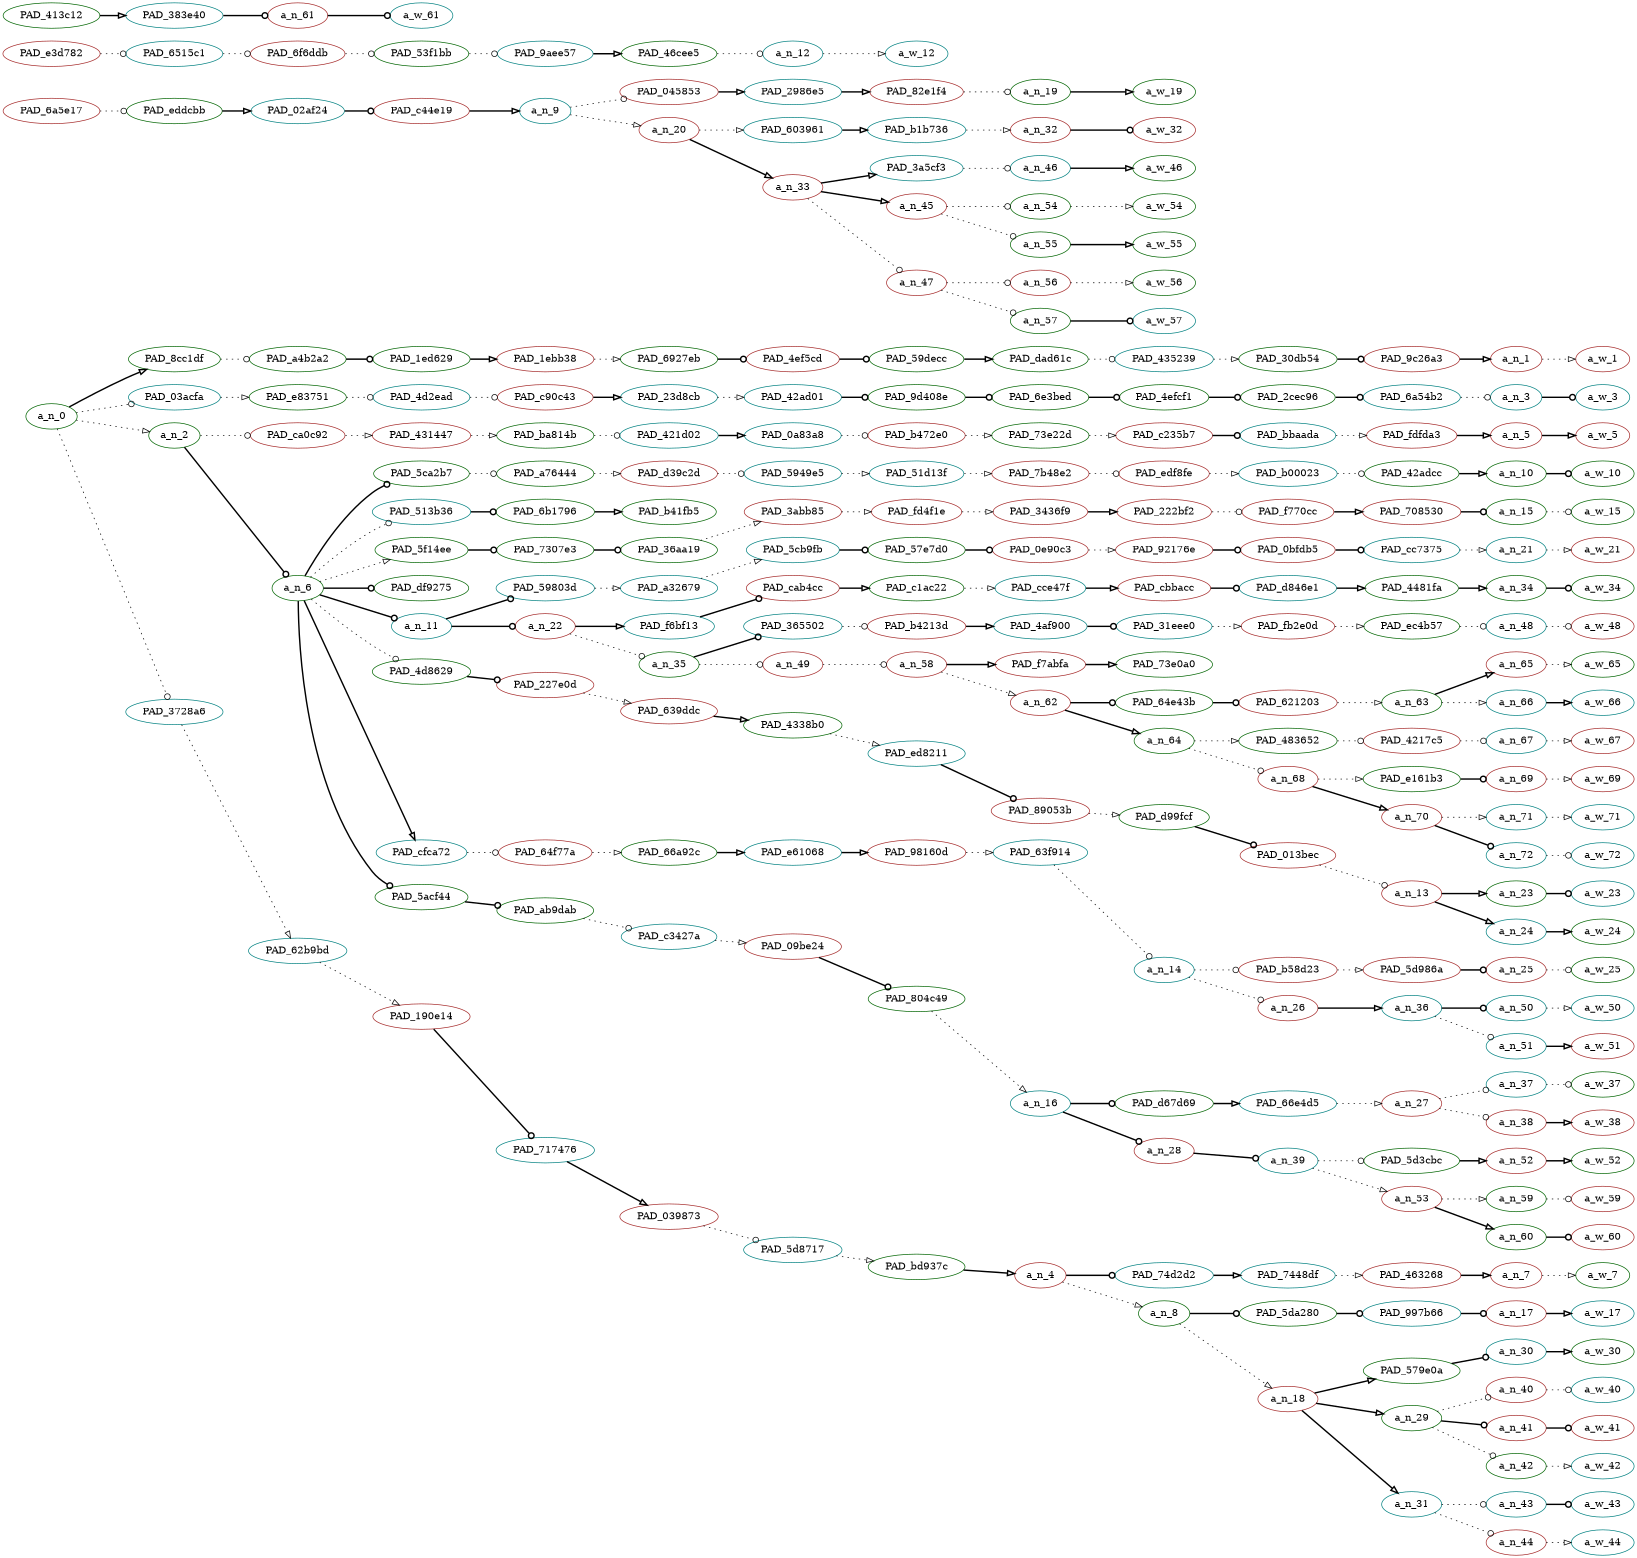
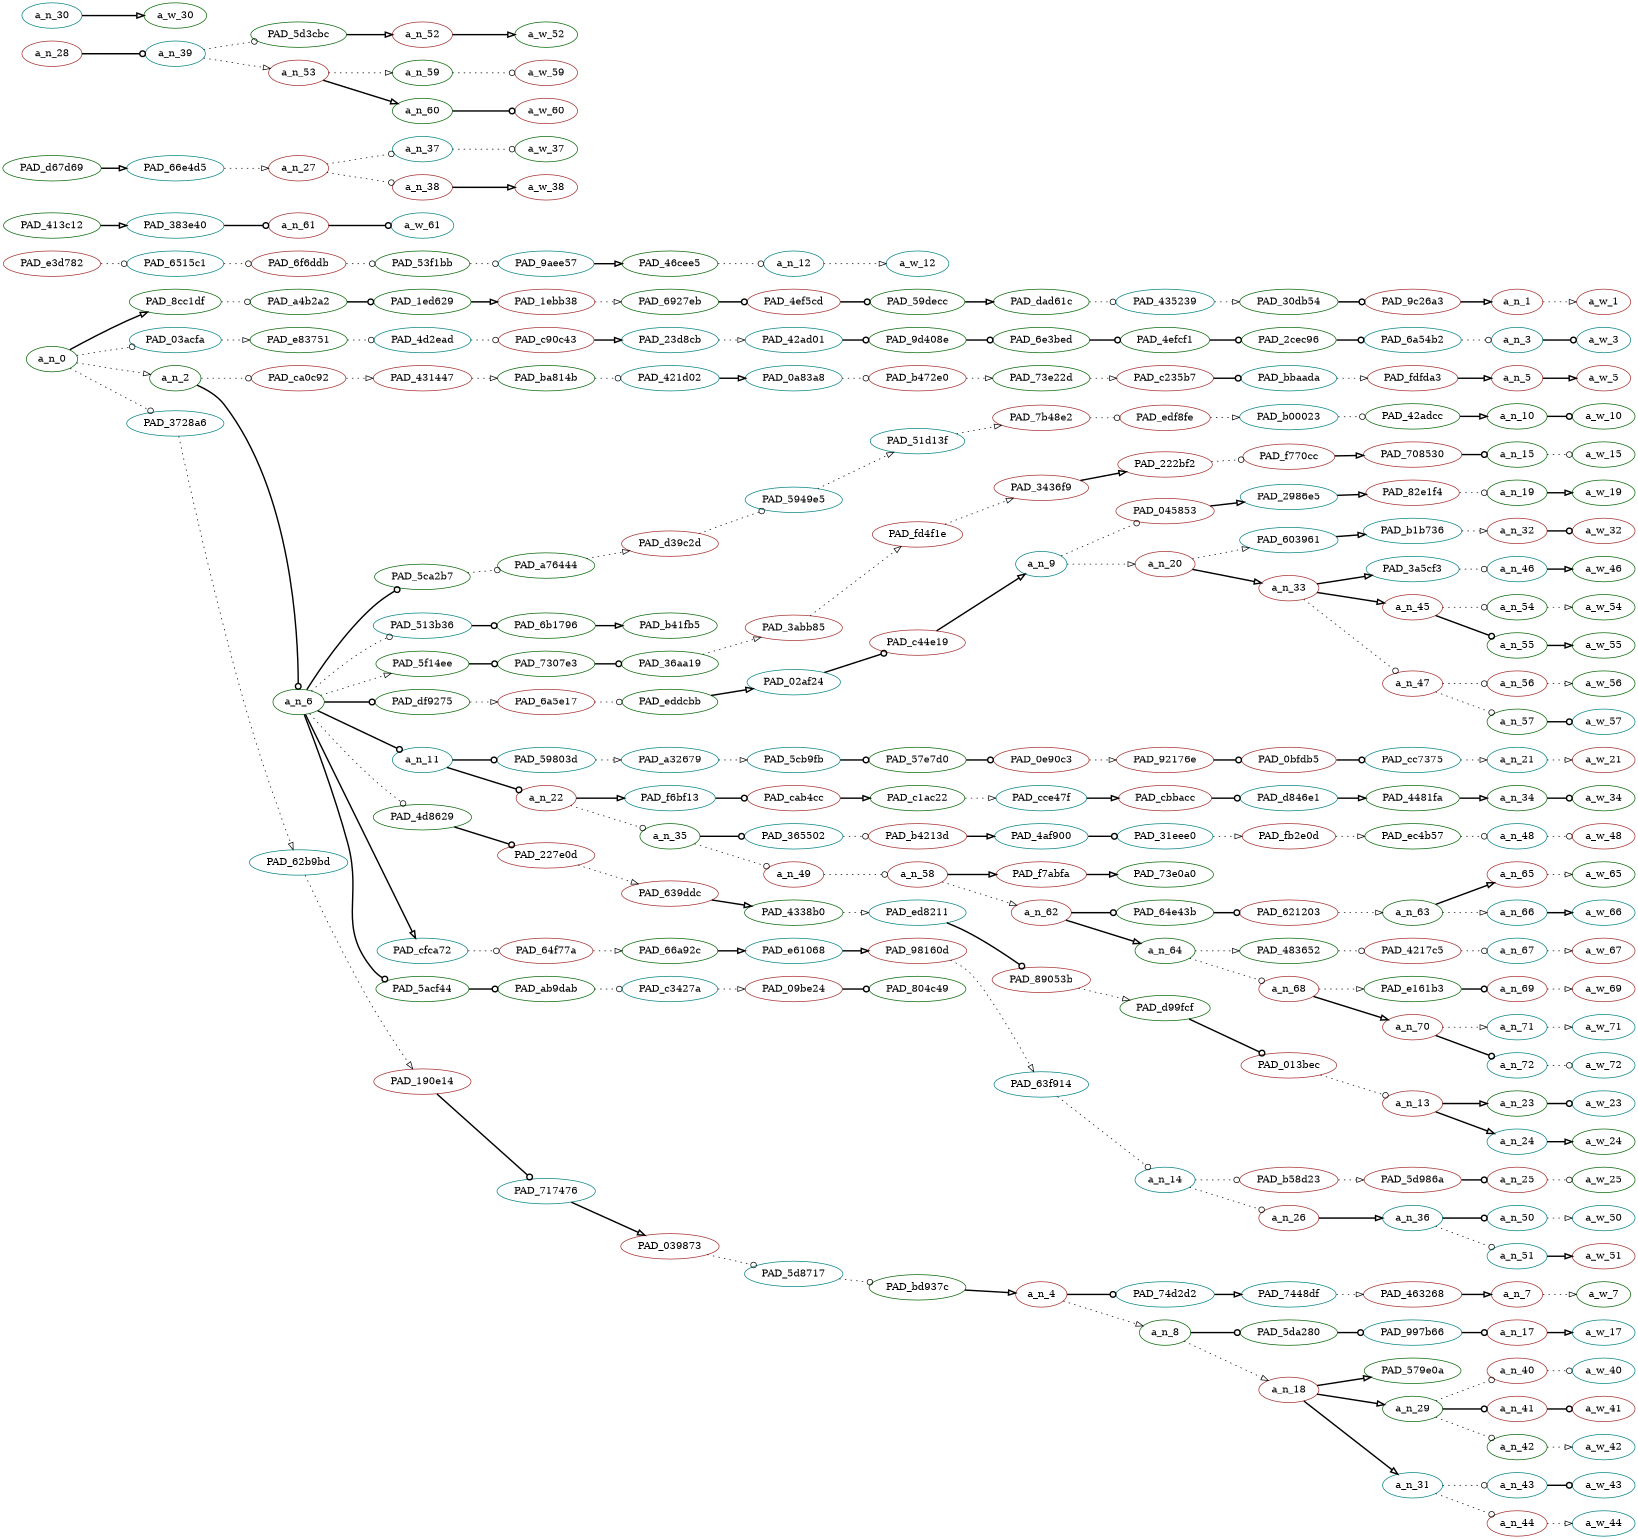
(976, 225) -> (1462, 625)
none -> (480, 702)
(1040, 1104) -> none
(851, 1258) -> (853, 1280)
(1467, 1361) -> none
